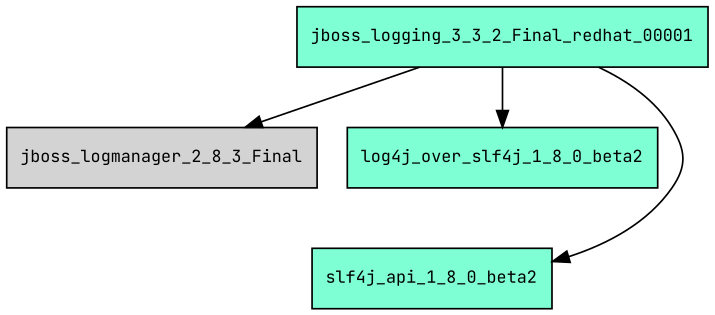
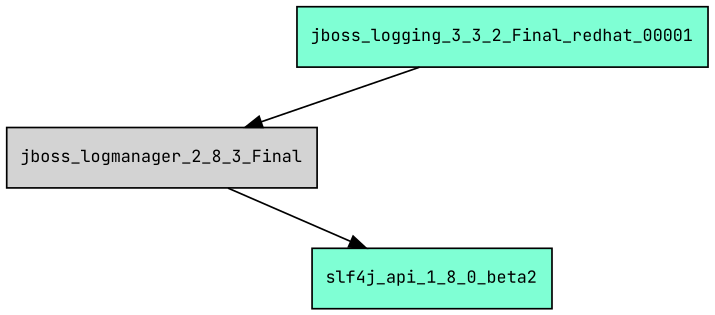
(502, 158) -> none
(680, 172) -> (289, 215)
